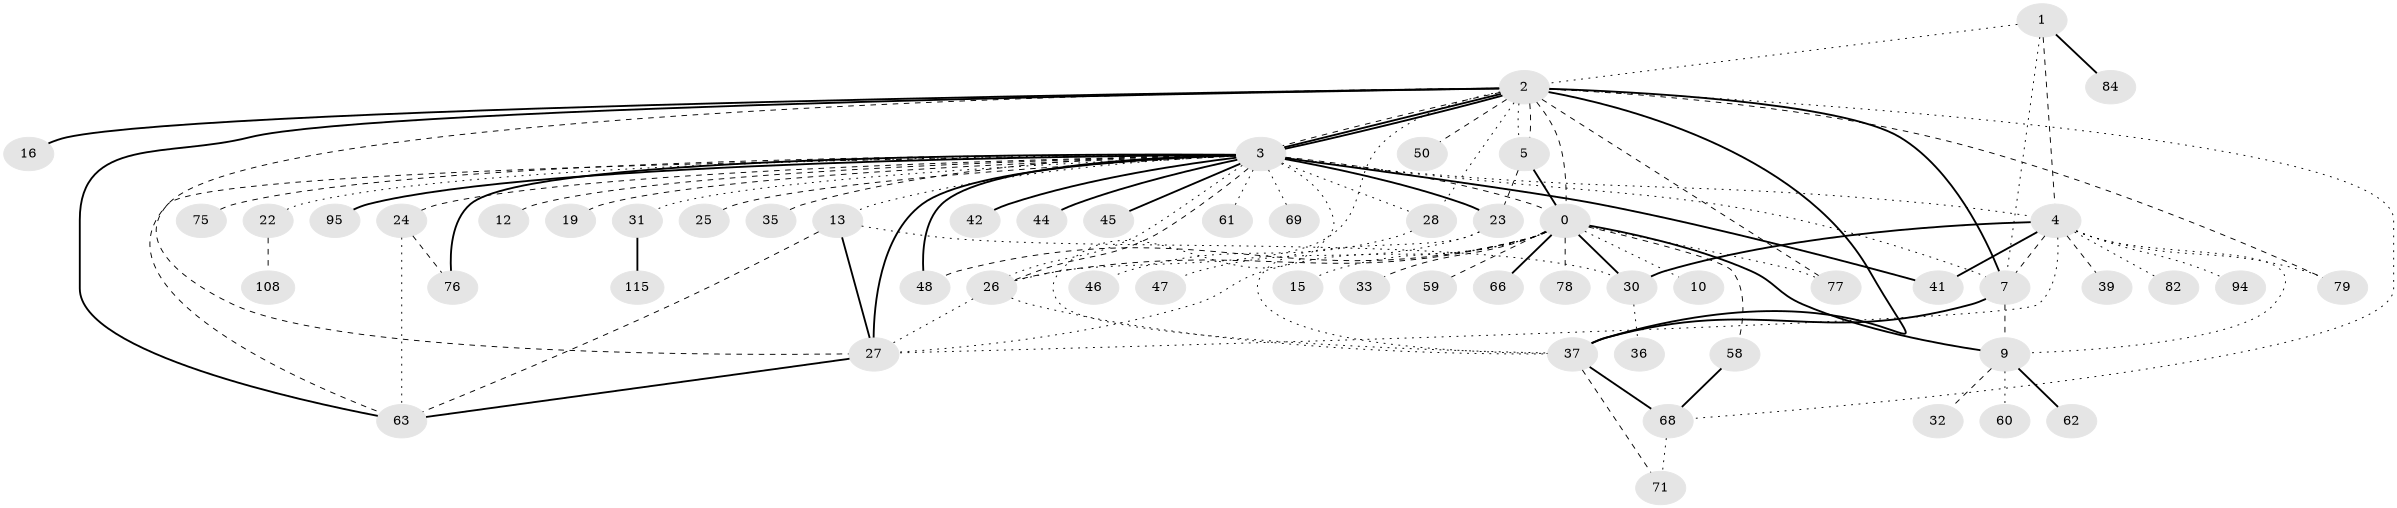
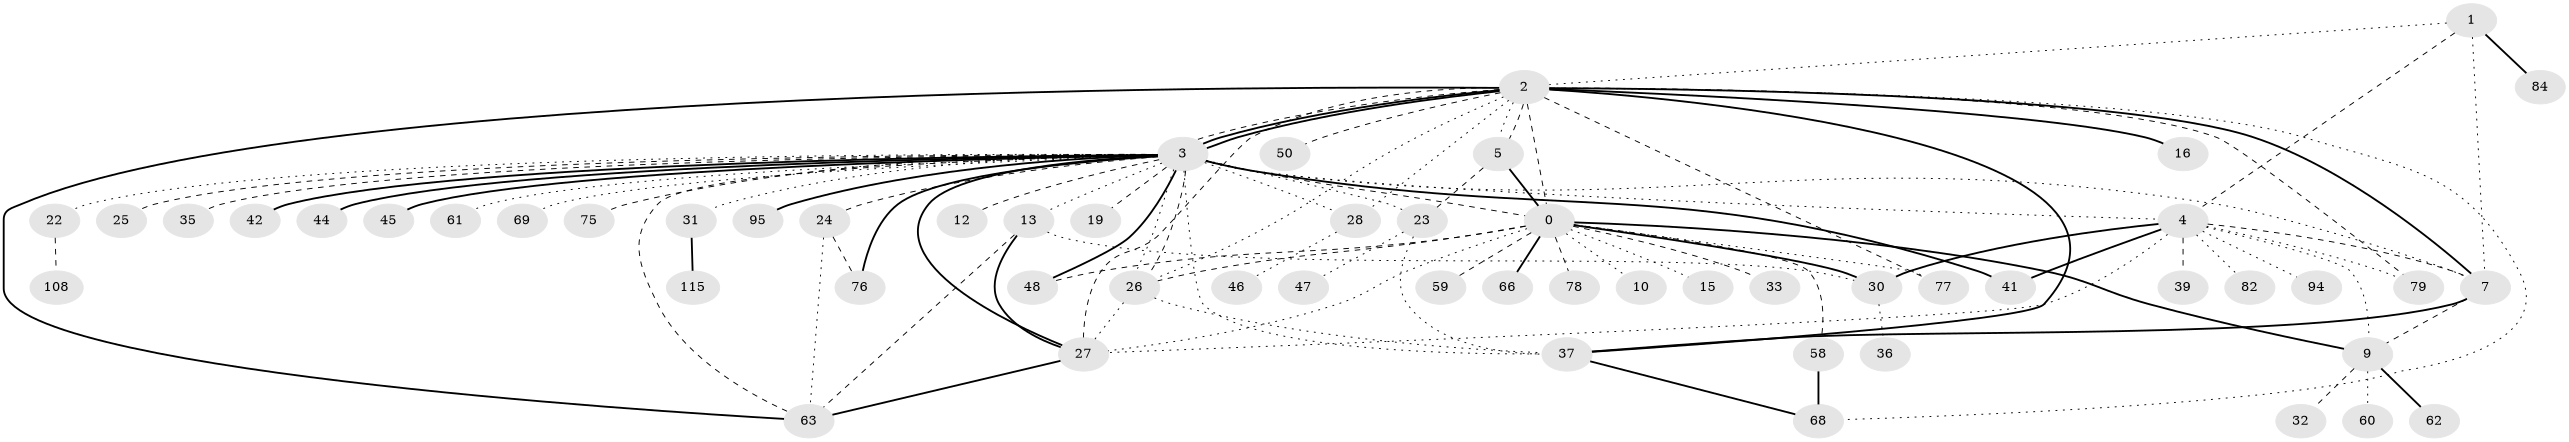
(1383, 180) -> (1345, 193)
(1661, 488) -> none
